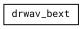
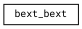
(41, 15) -> (41, 15)
